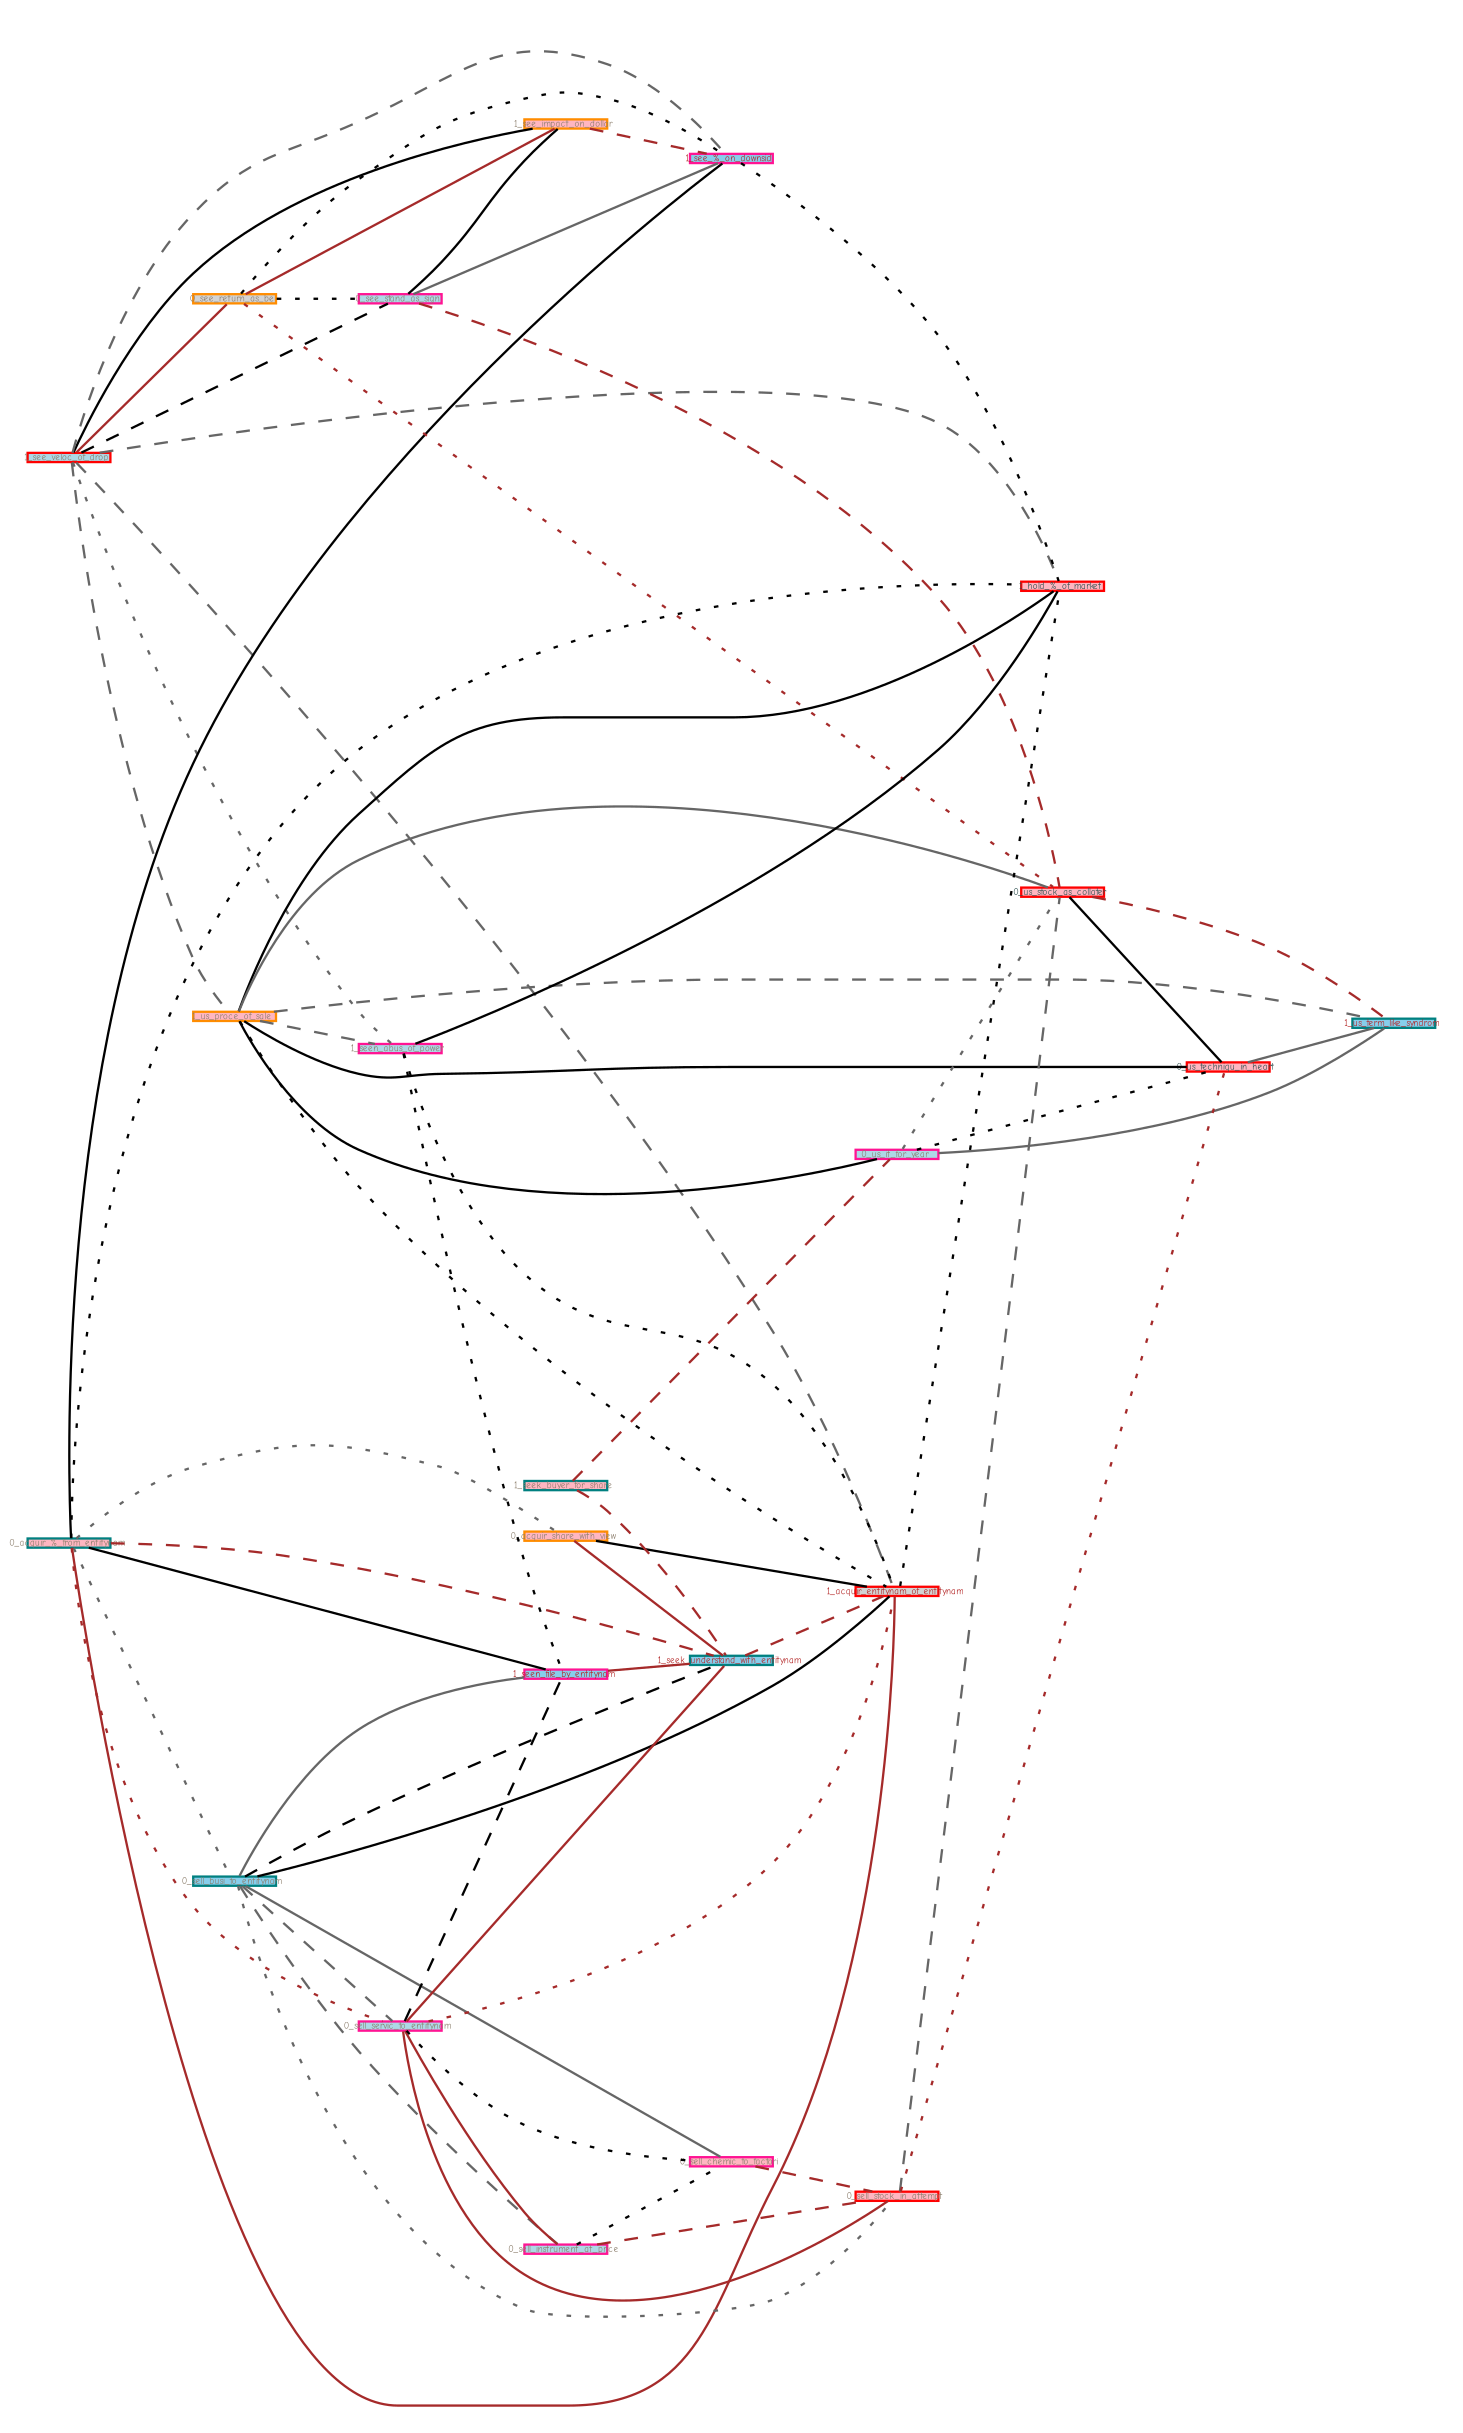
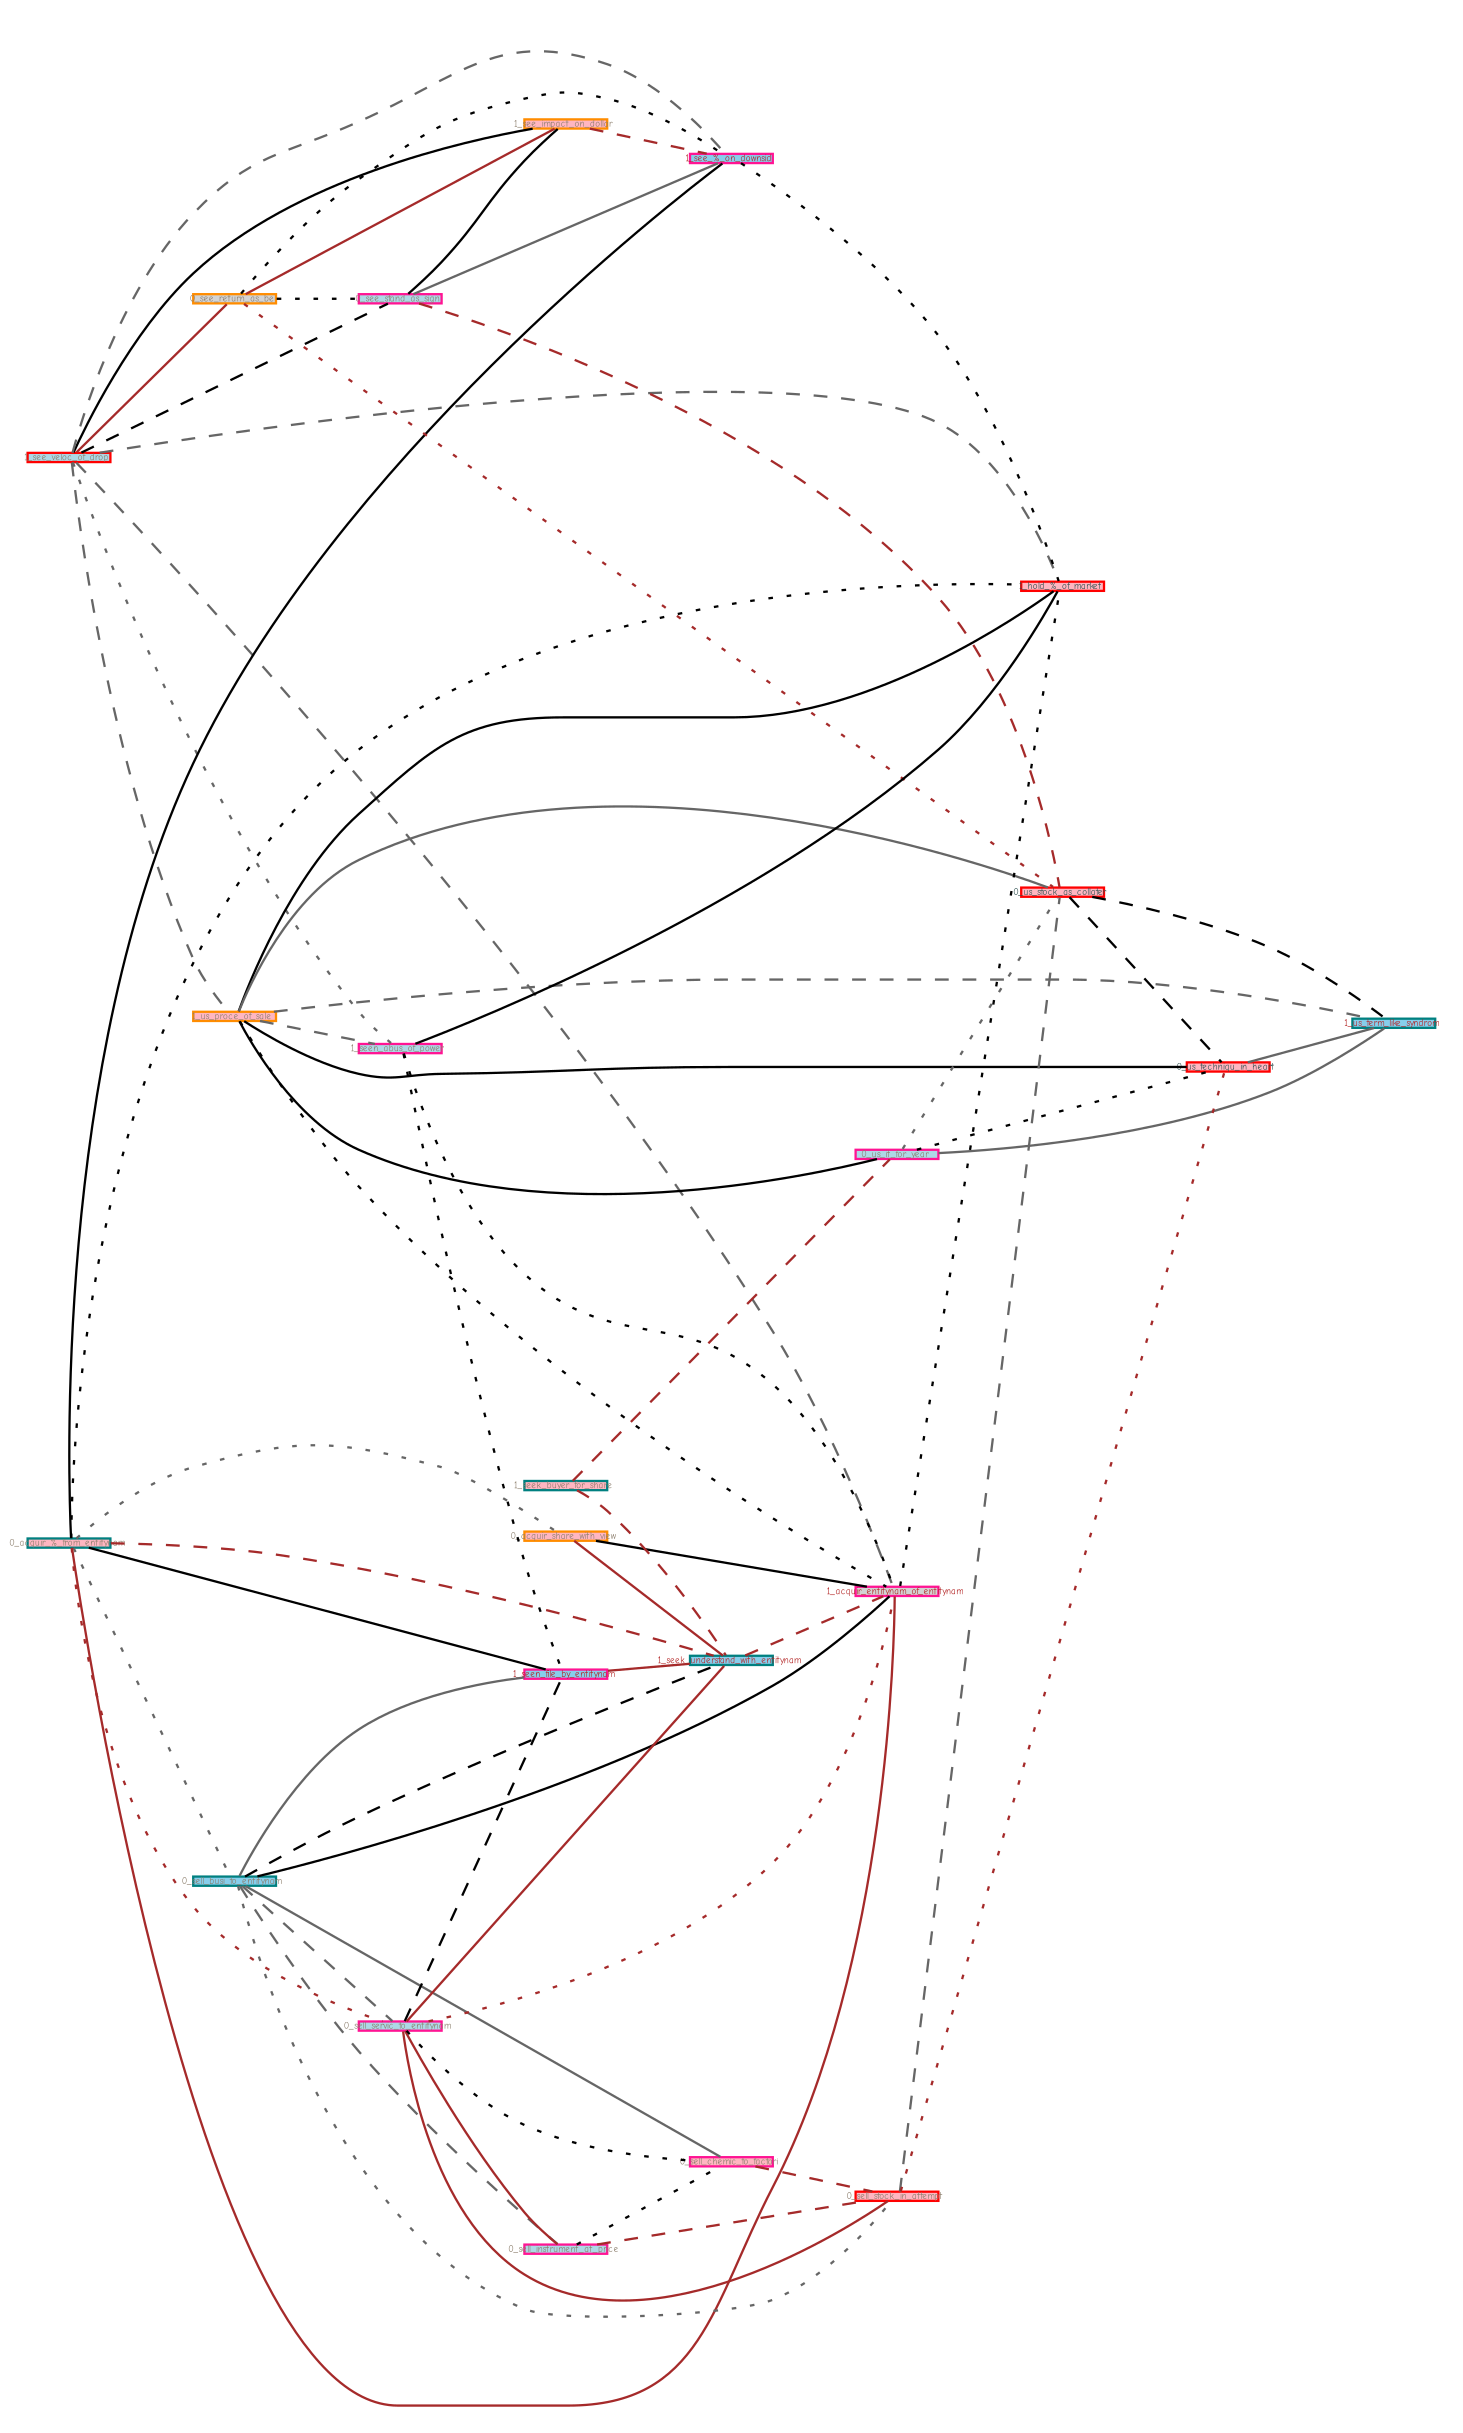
(1247, 938) -> (1247, 938)
(1134, 967) -> (1134, 967)
(897, 1591) -> (897, 1591)
